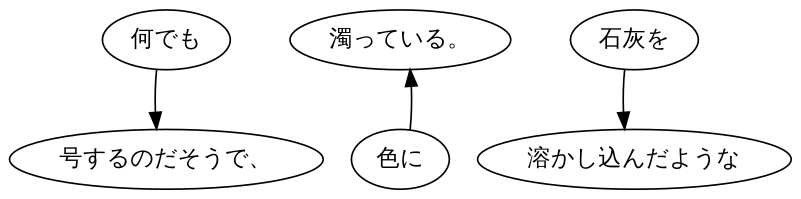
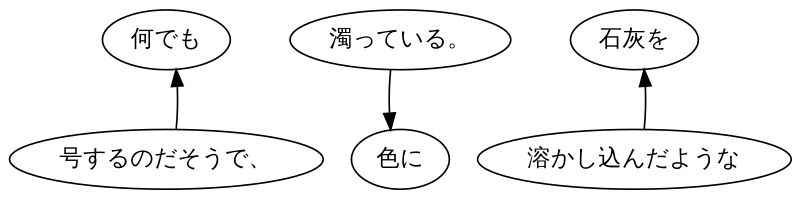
(155, 91) -> (177, 108)
(623, 91) -> (646, 108)
(411, 108) -> (389, 91)
